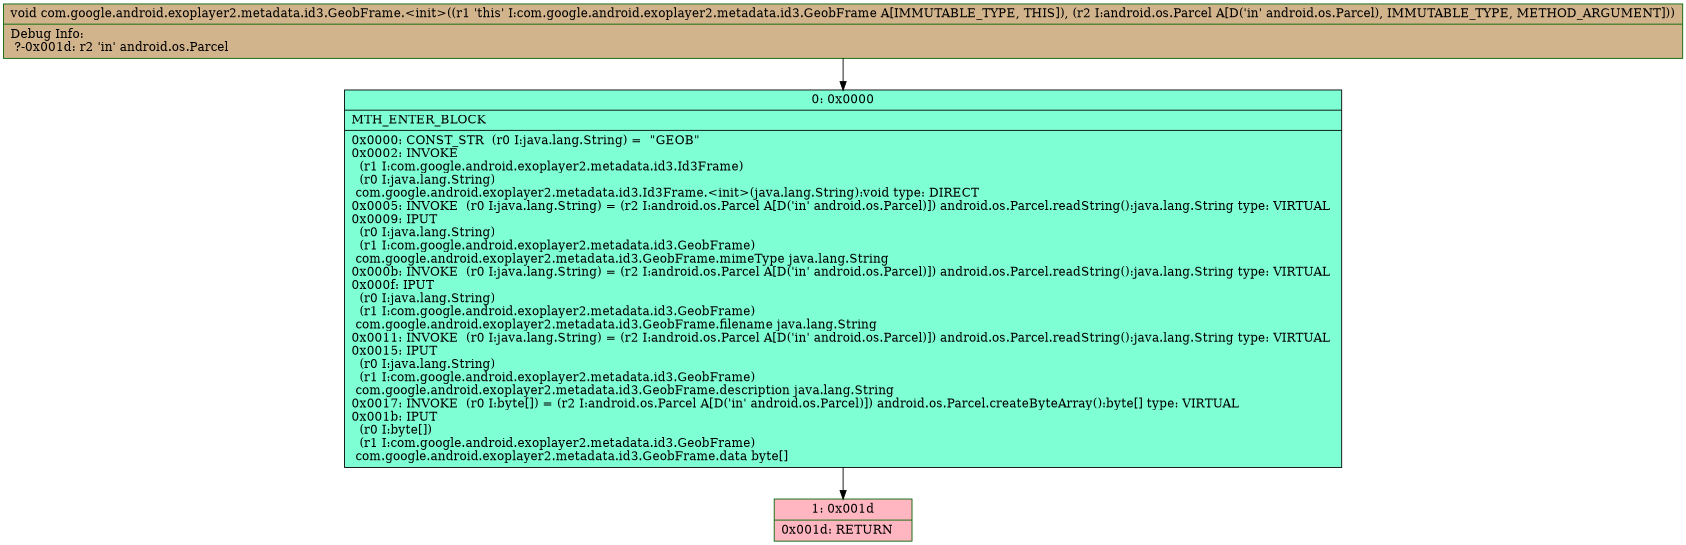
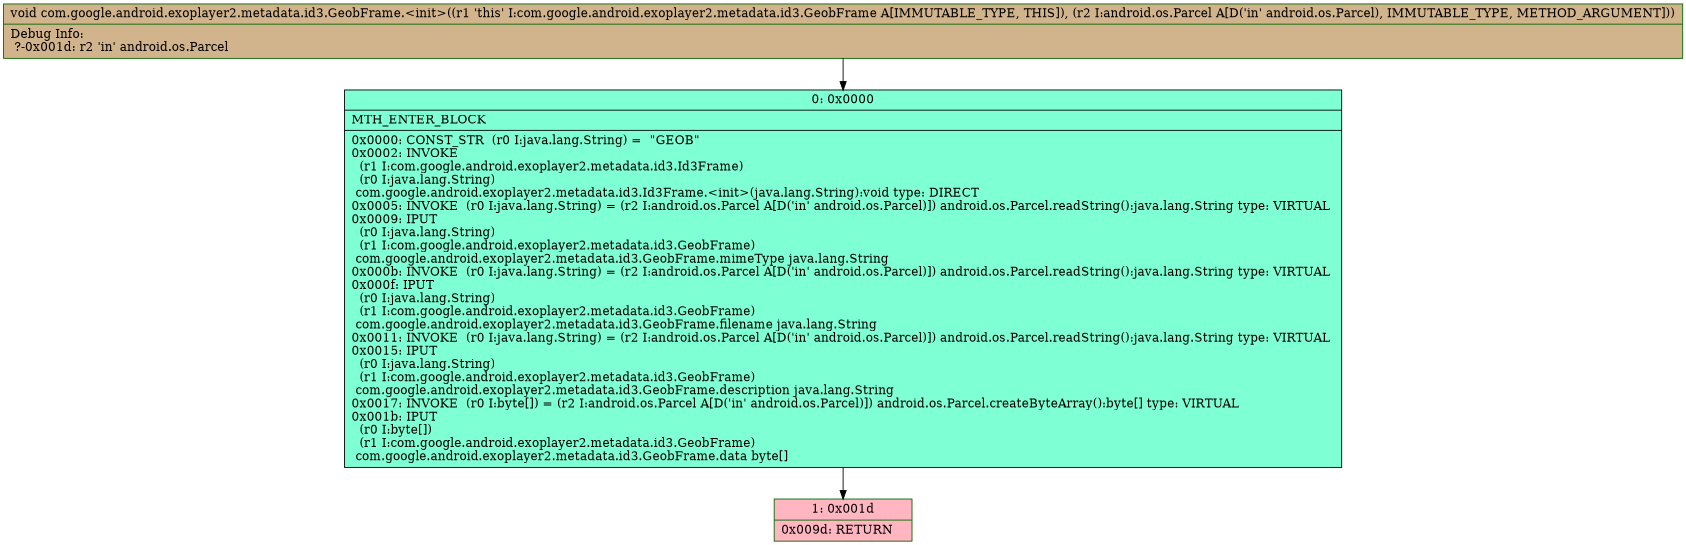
(843, 530) -> (843, 530)
